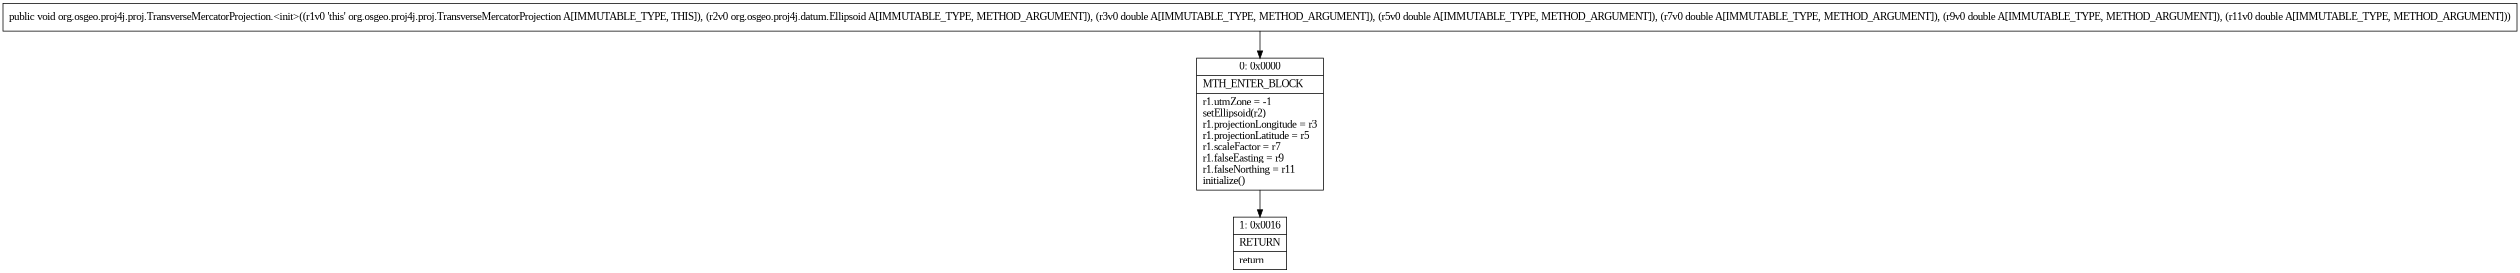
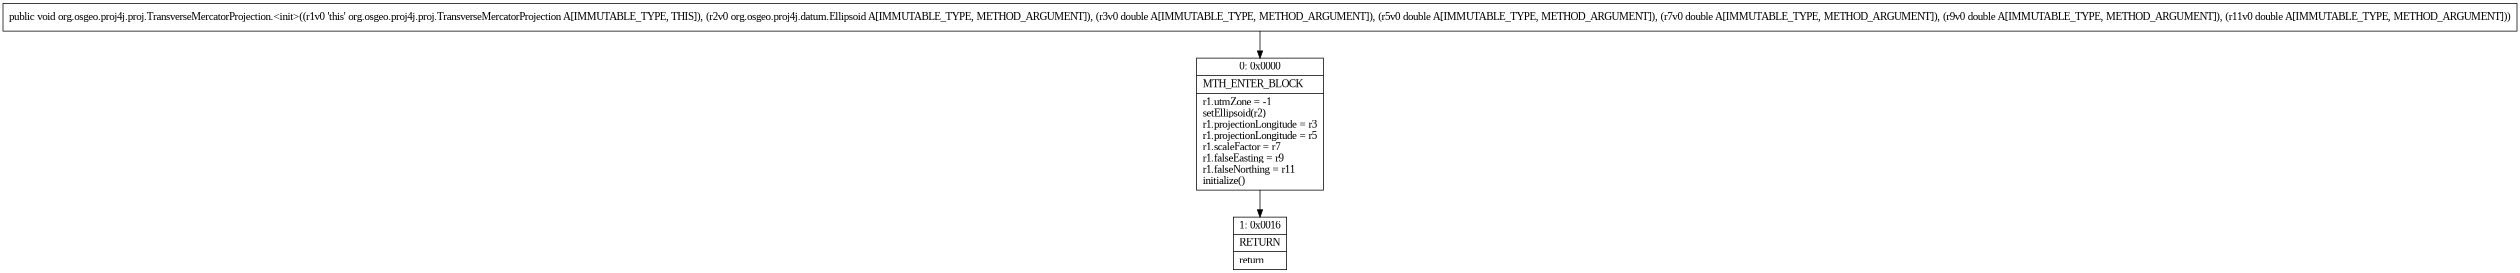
(1256, 136) -> (1260, 136)
